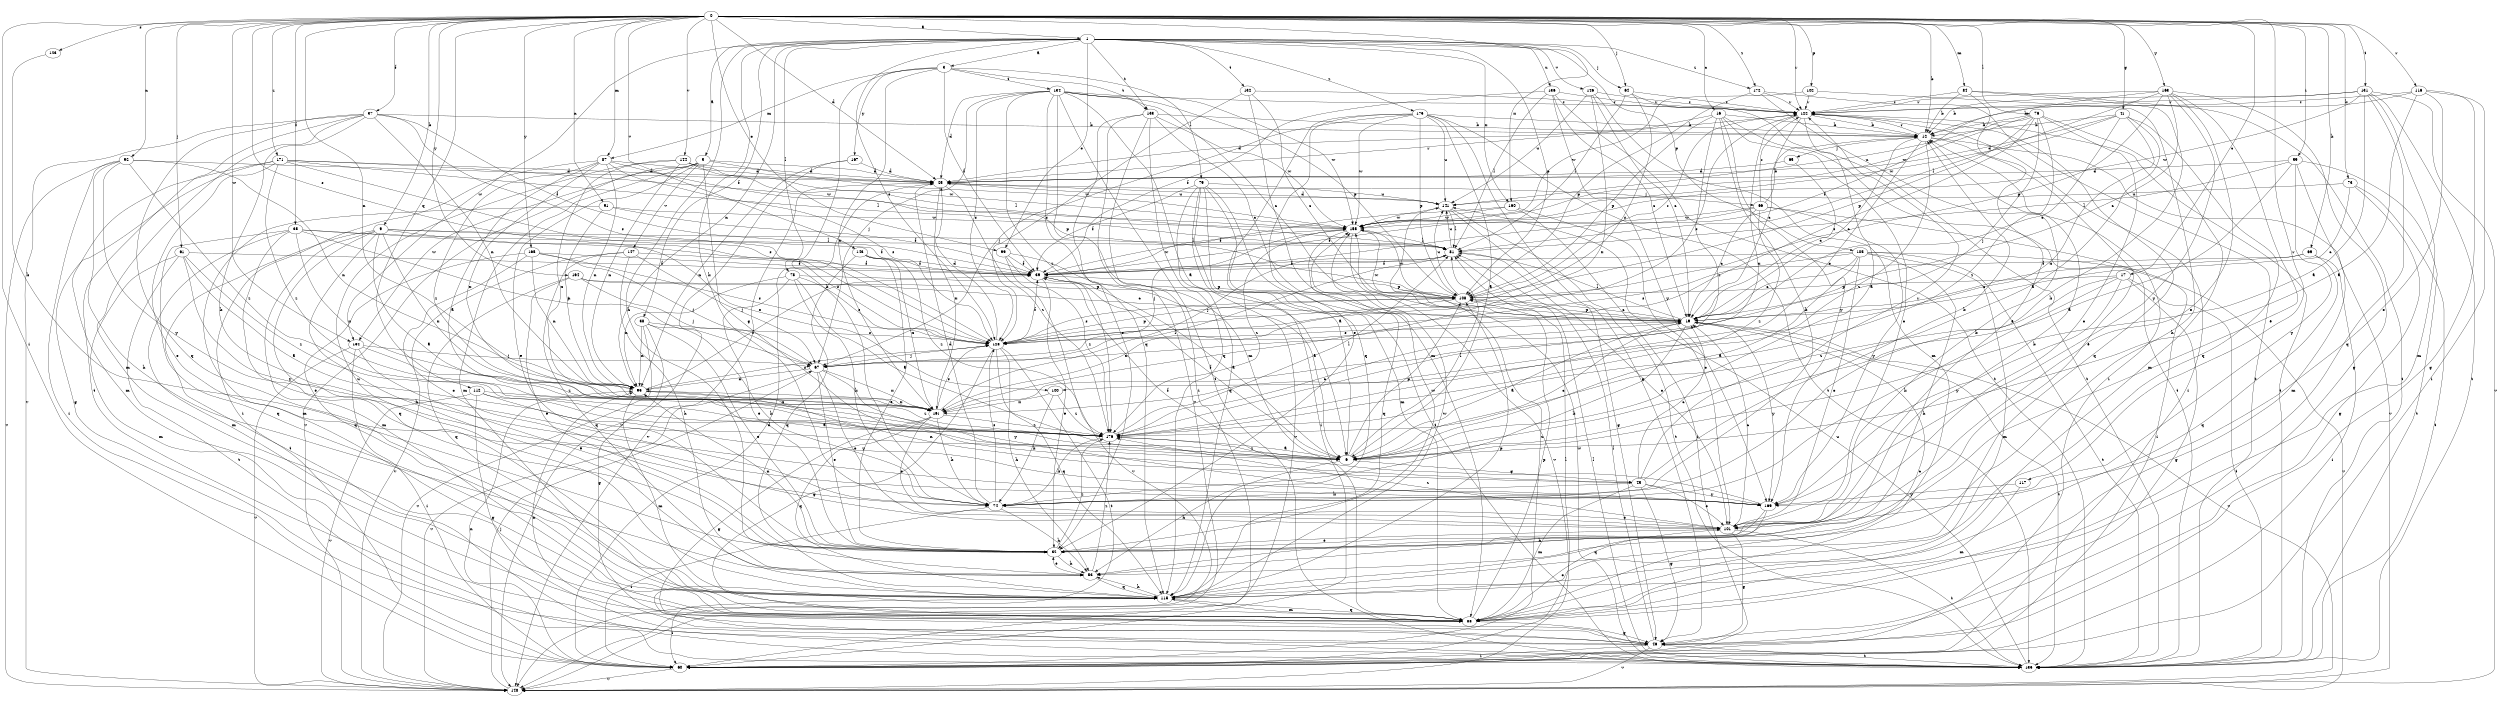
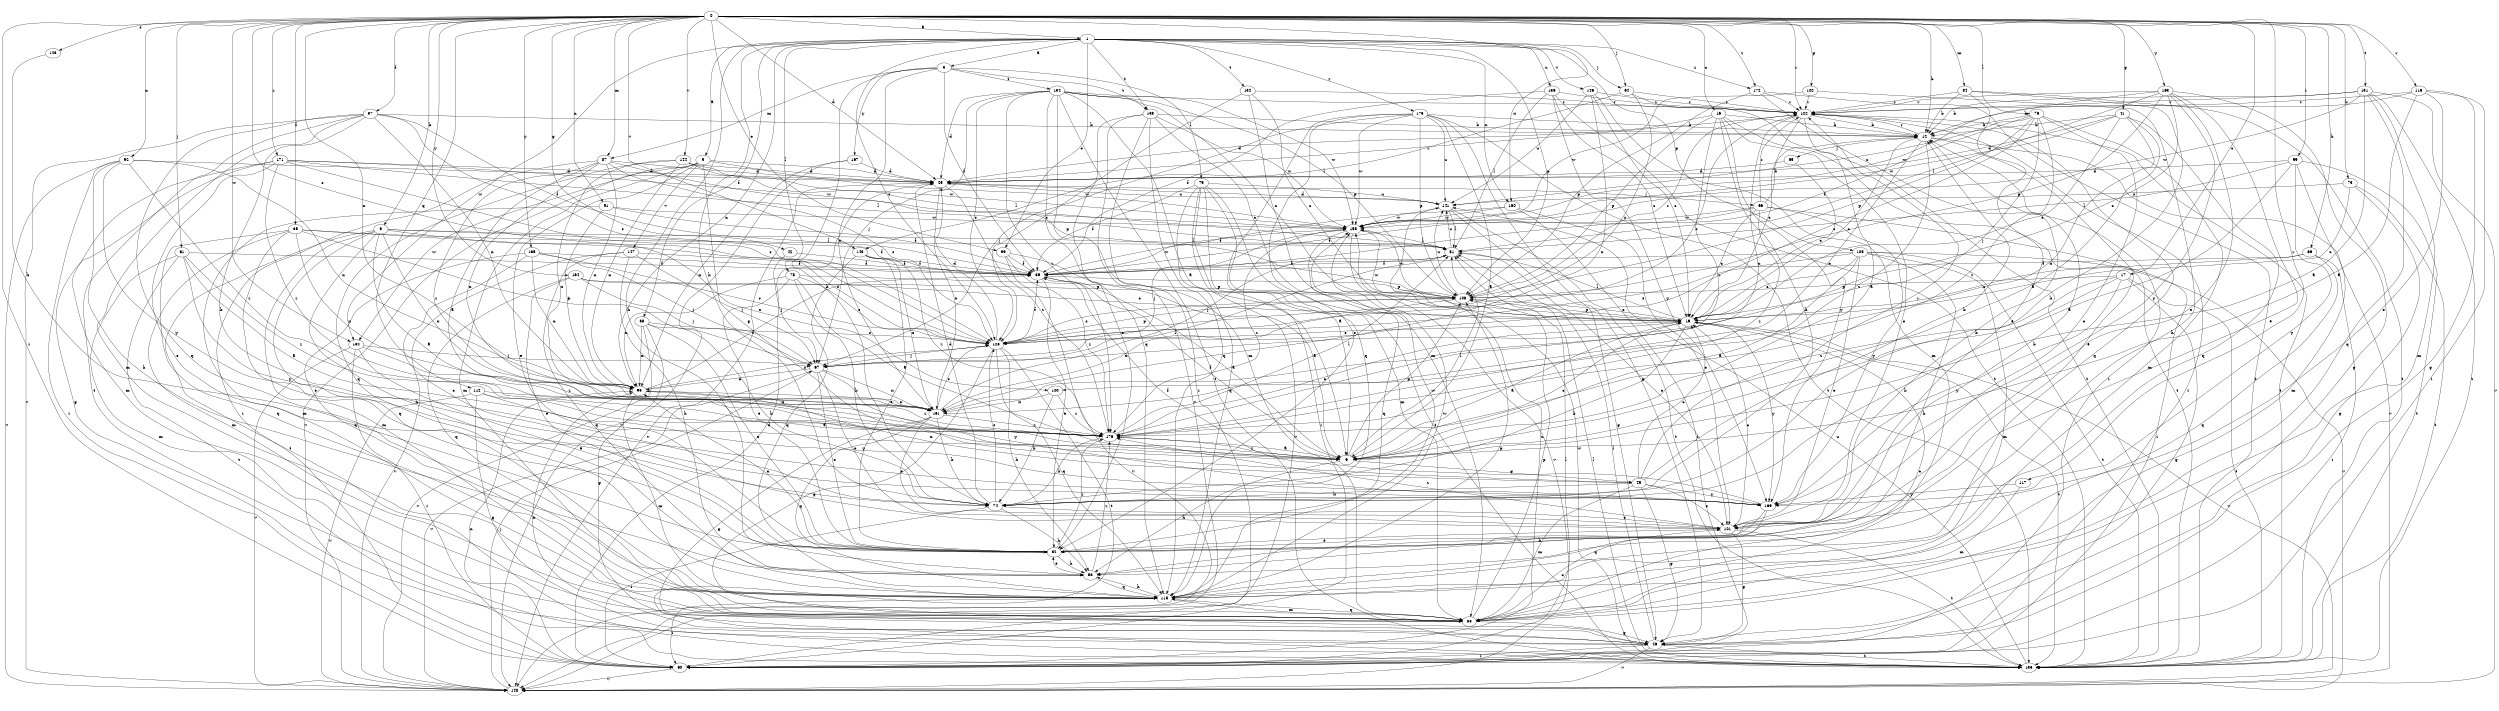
(1562, 184) -> (1206, 175)
none -> (790, 252)
(359, 379) -> (359, 379)
